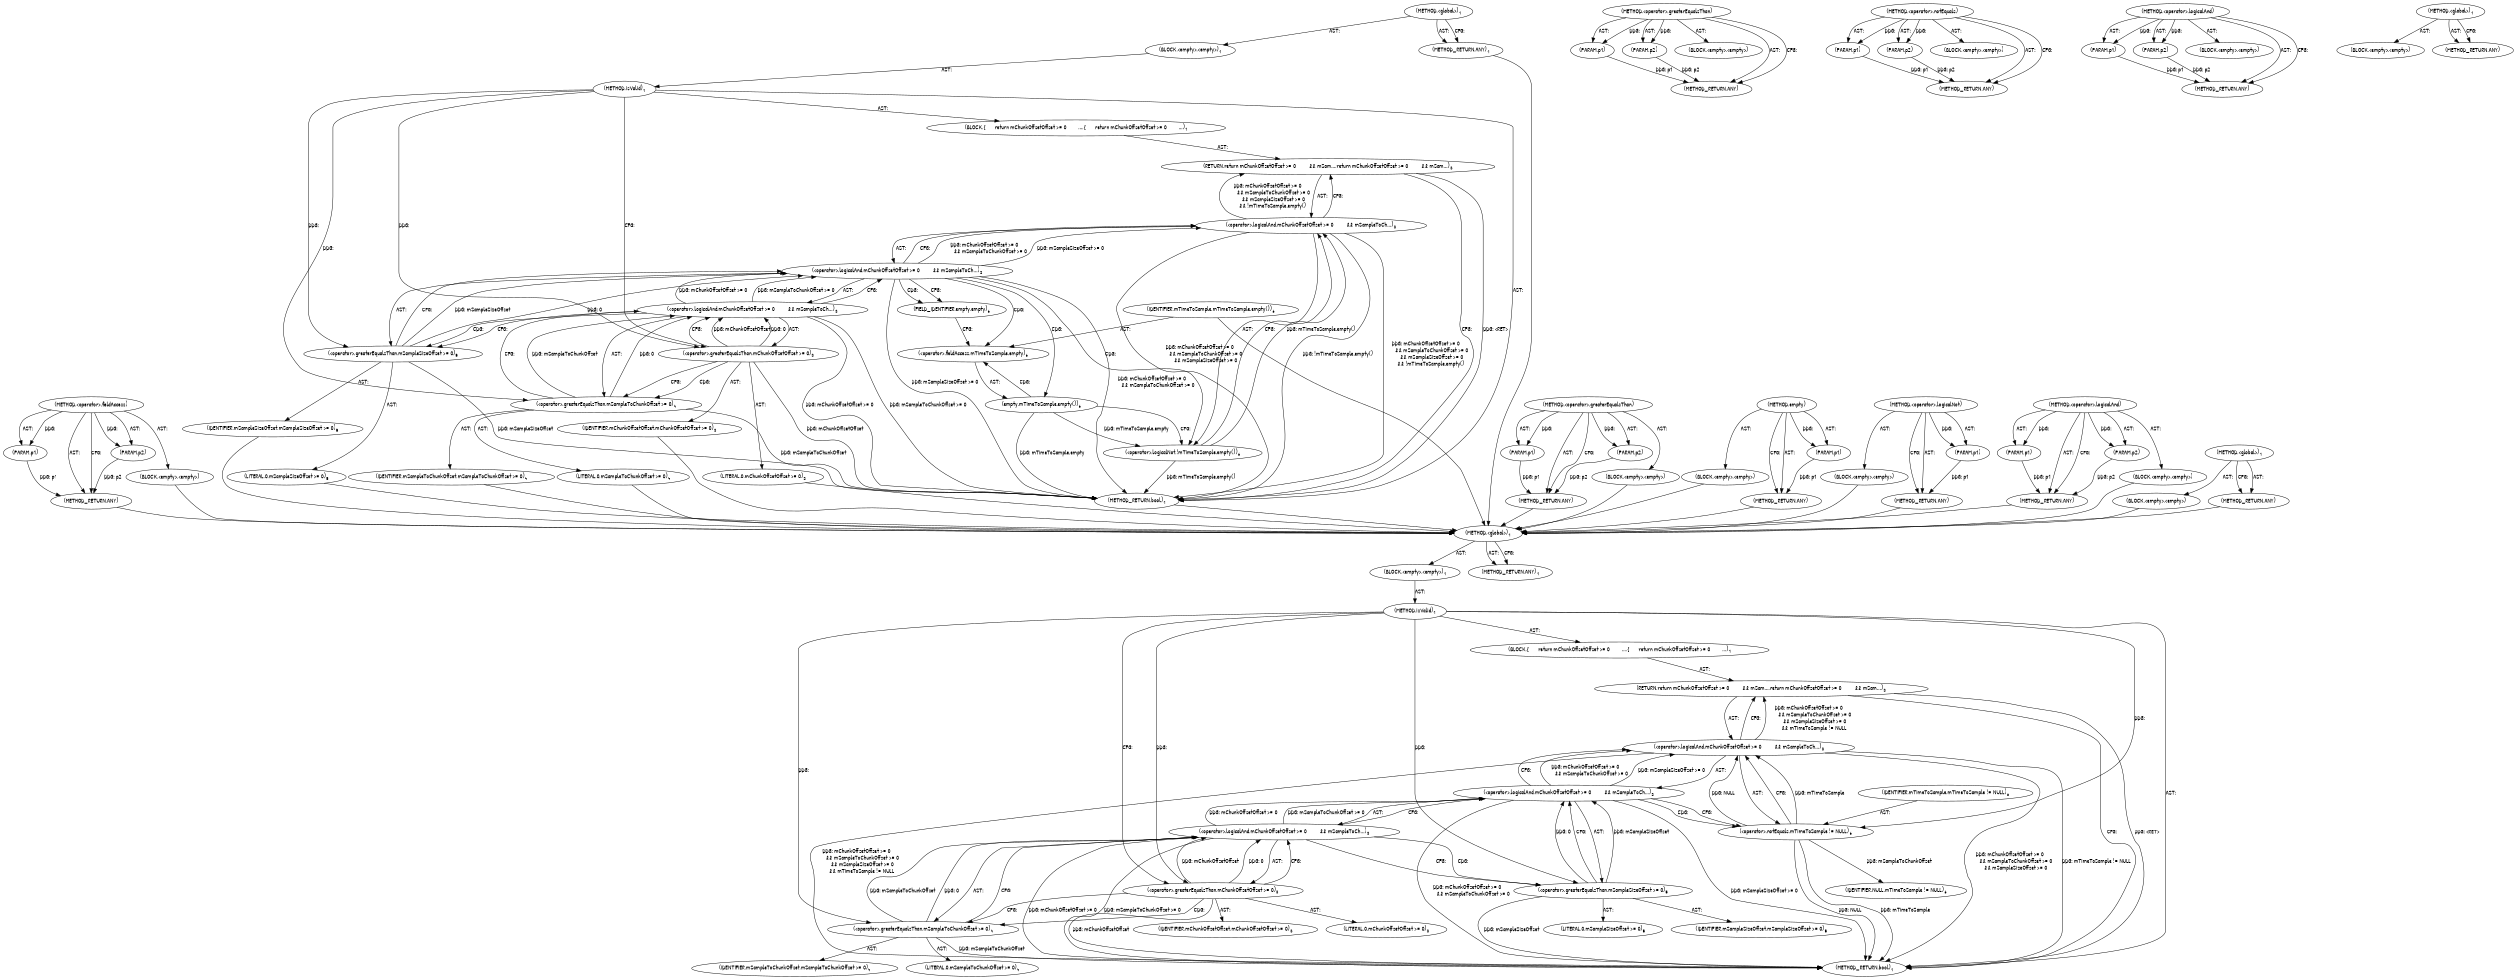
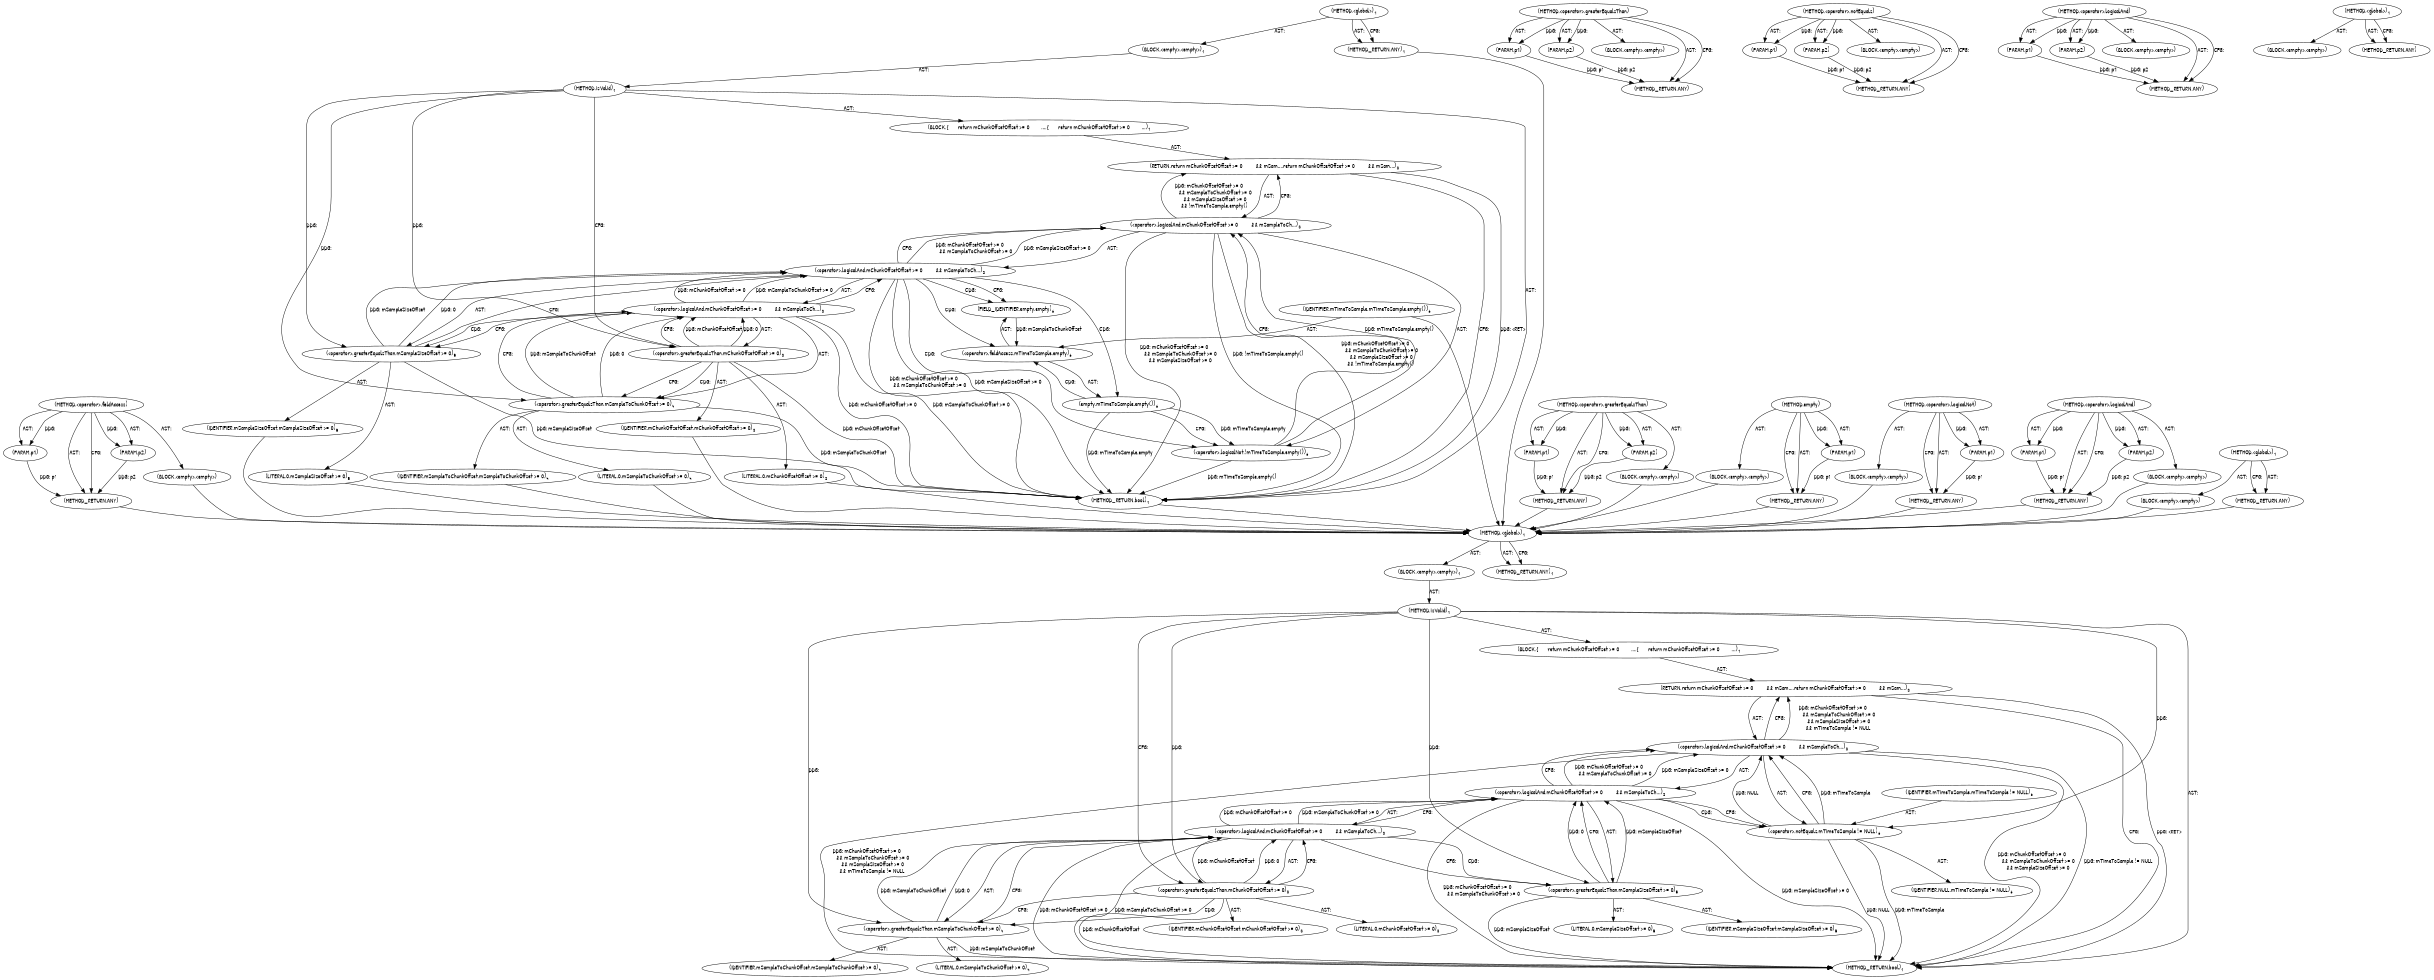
(968, 329) -> (1049, 329)
none -> (1002, 334)
(1899, 861) -> (1943, 861)
